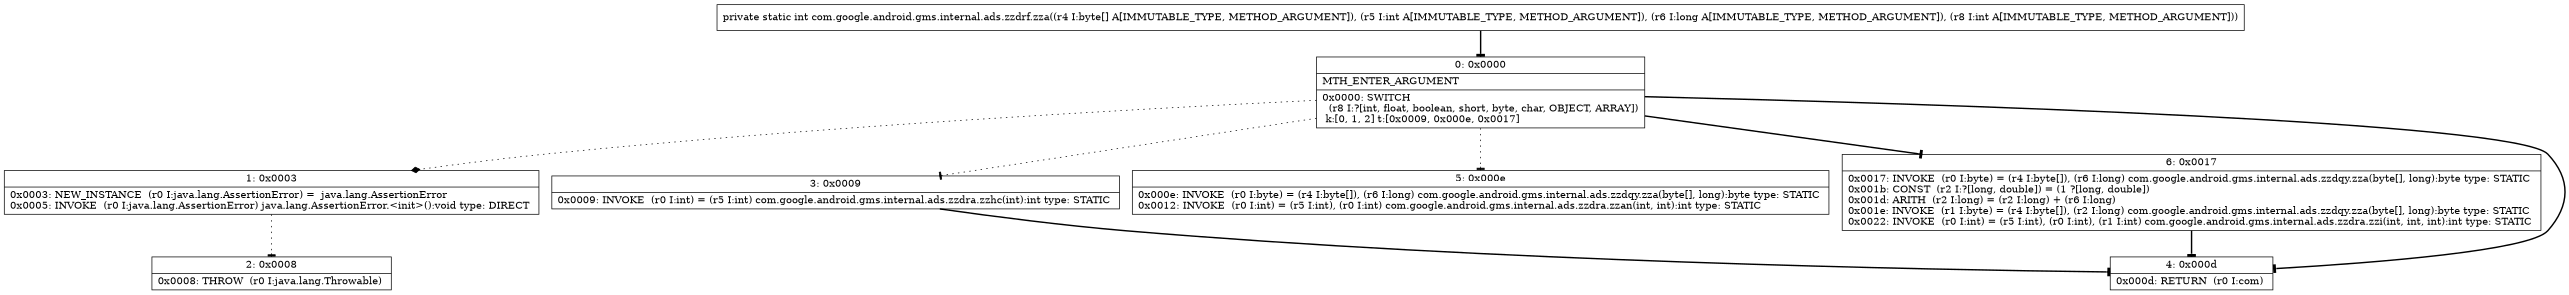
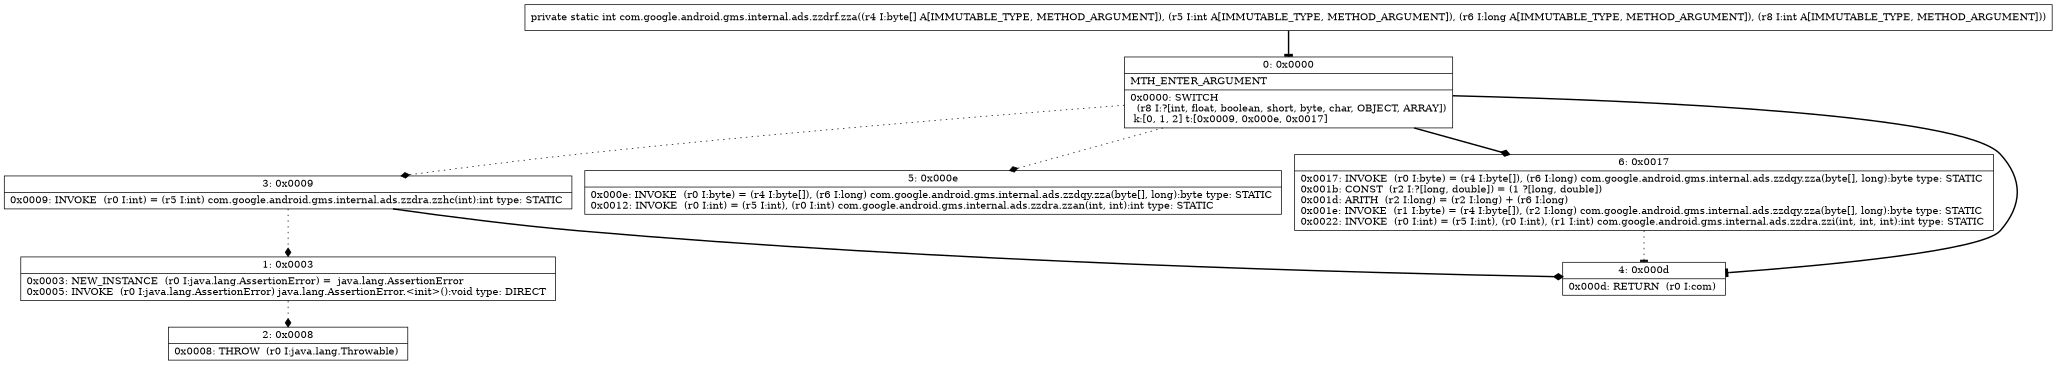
(868, 127) -> (288, 228)
(1782, 135) -> (1458, 140)
(1130, 147) -> (767, 135)
(1481, 147) -> (1090, 148)
(272, 234) -> (288, 310)
(2192, 242) -> (1644, 245)
(1522, 255) -> (972, 257)
